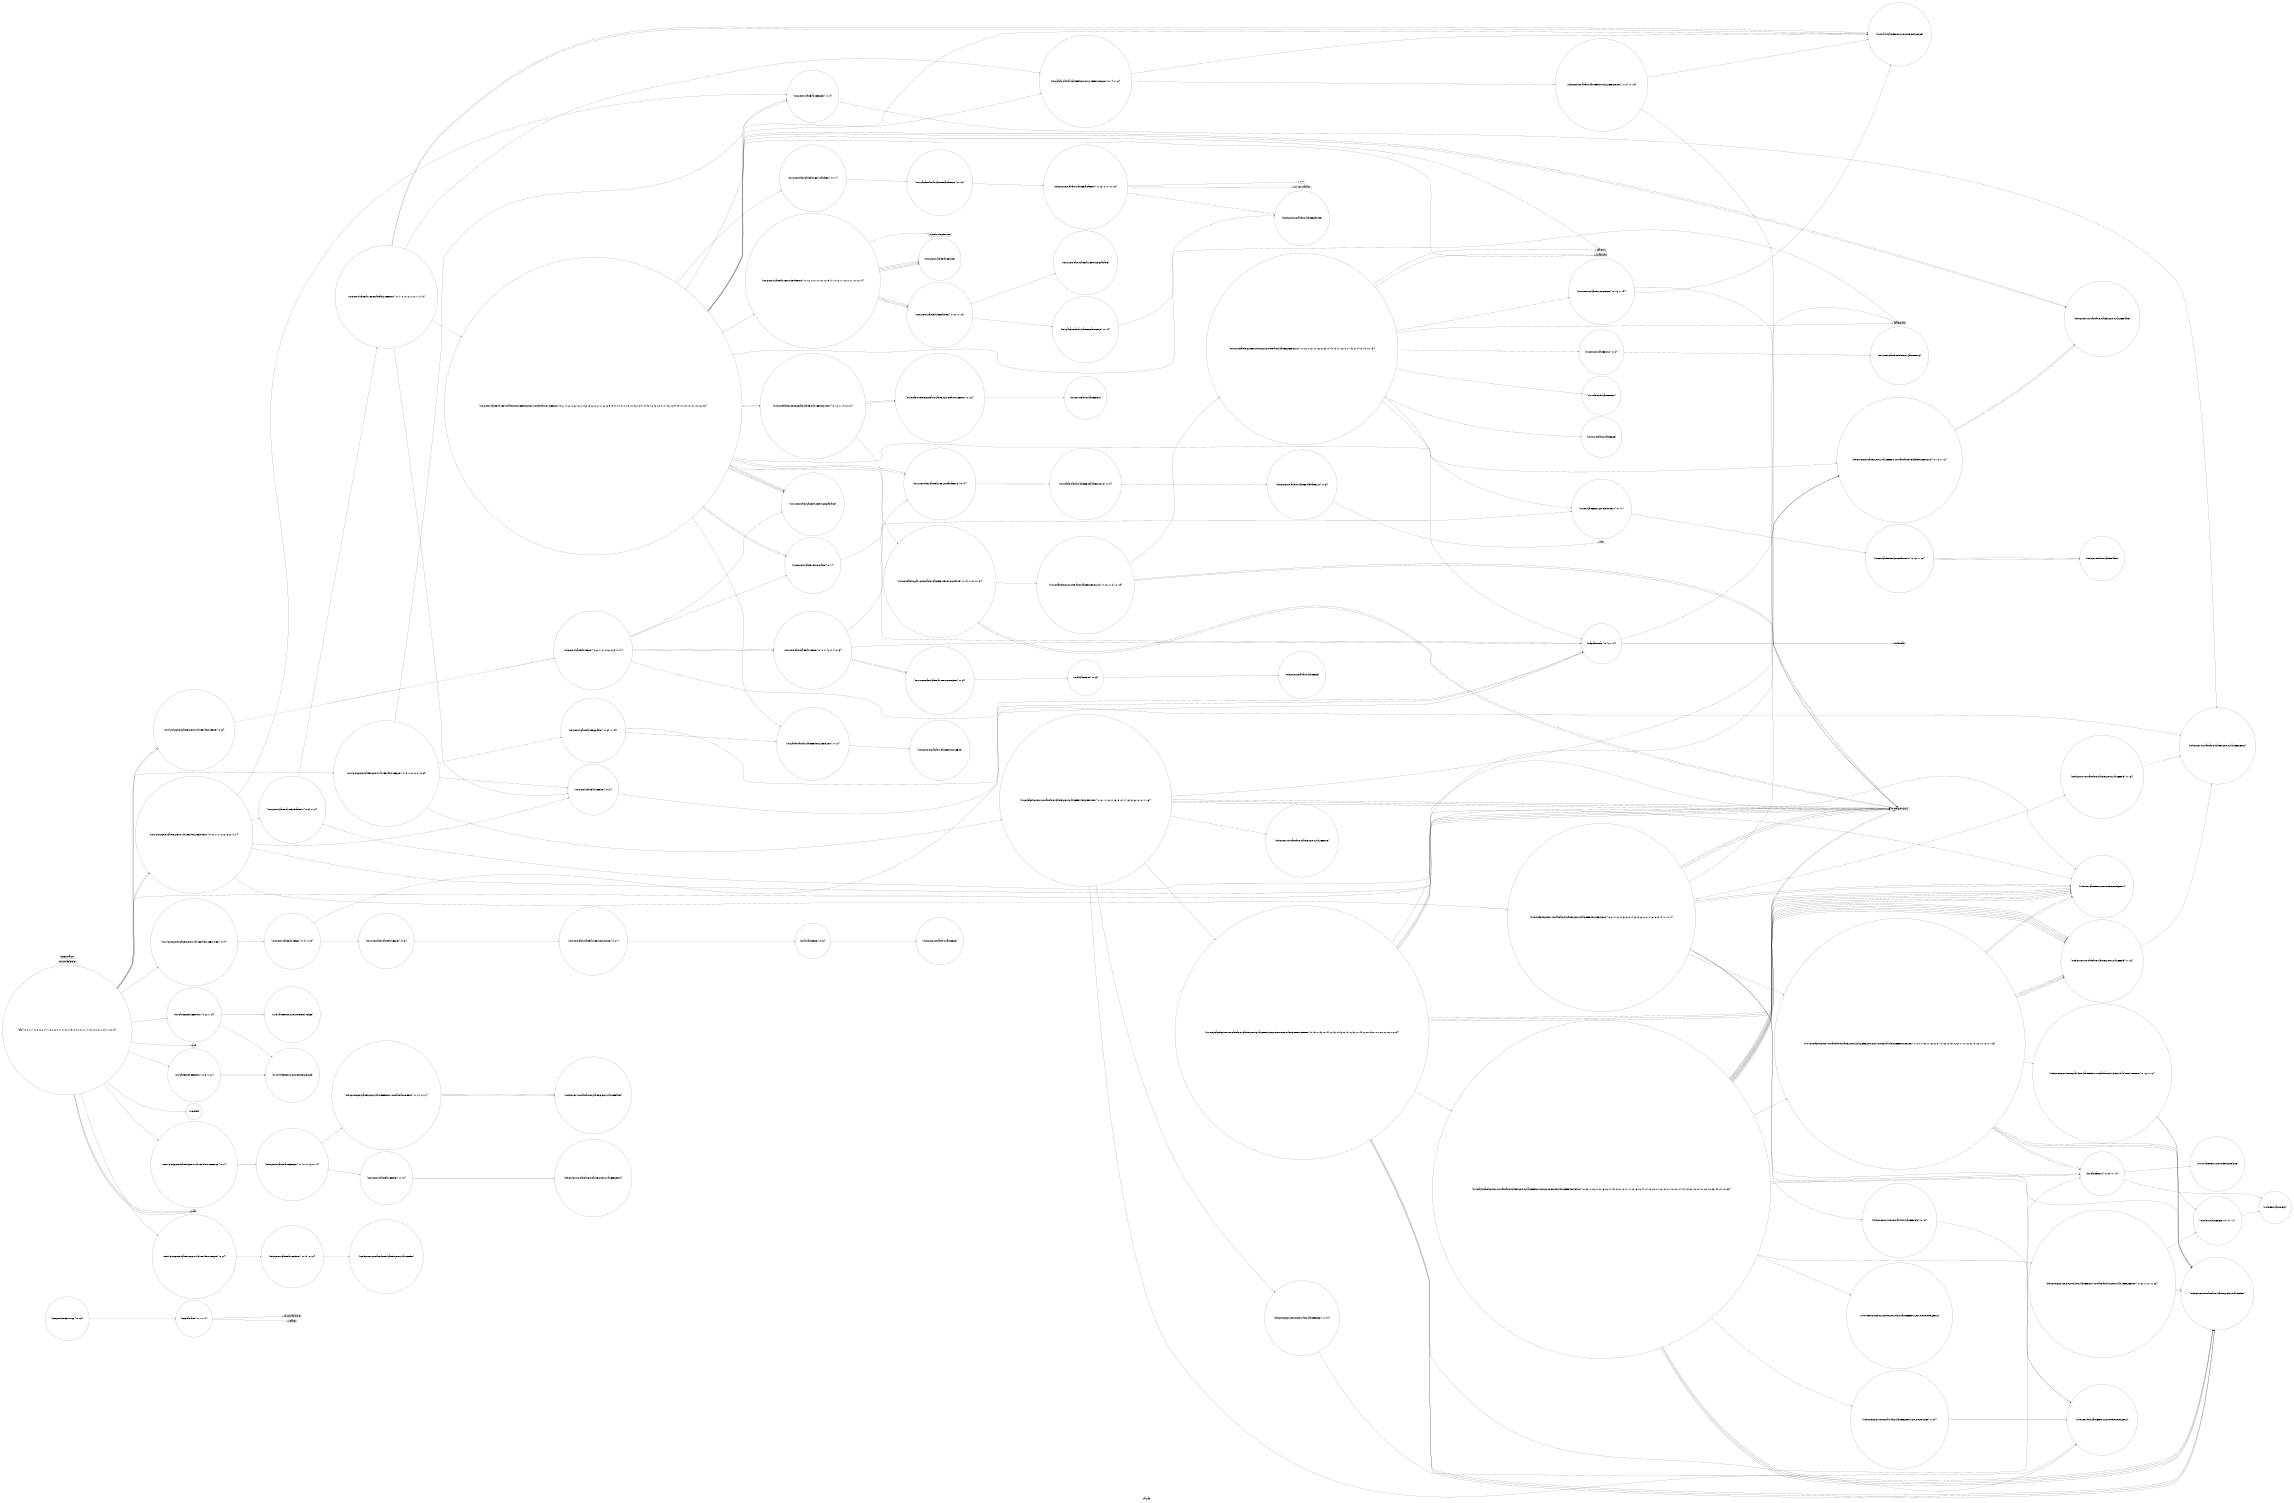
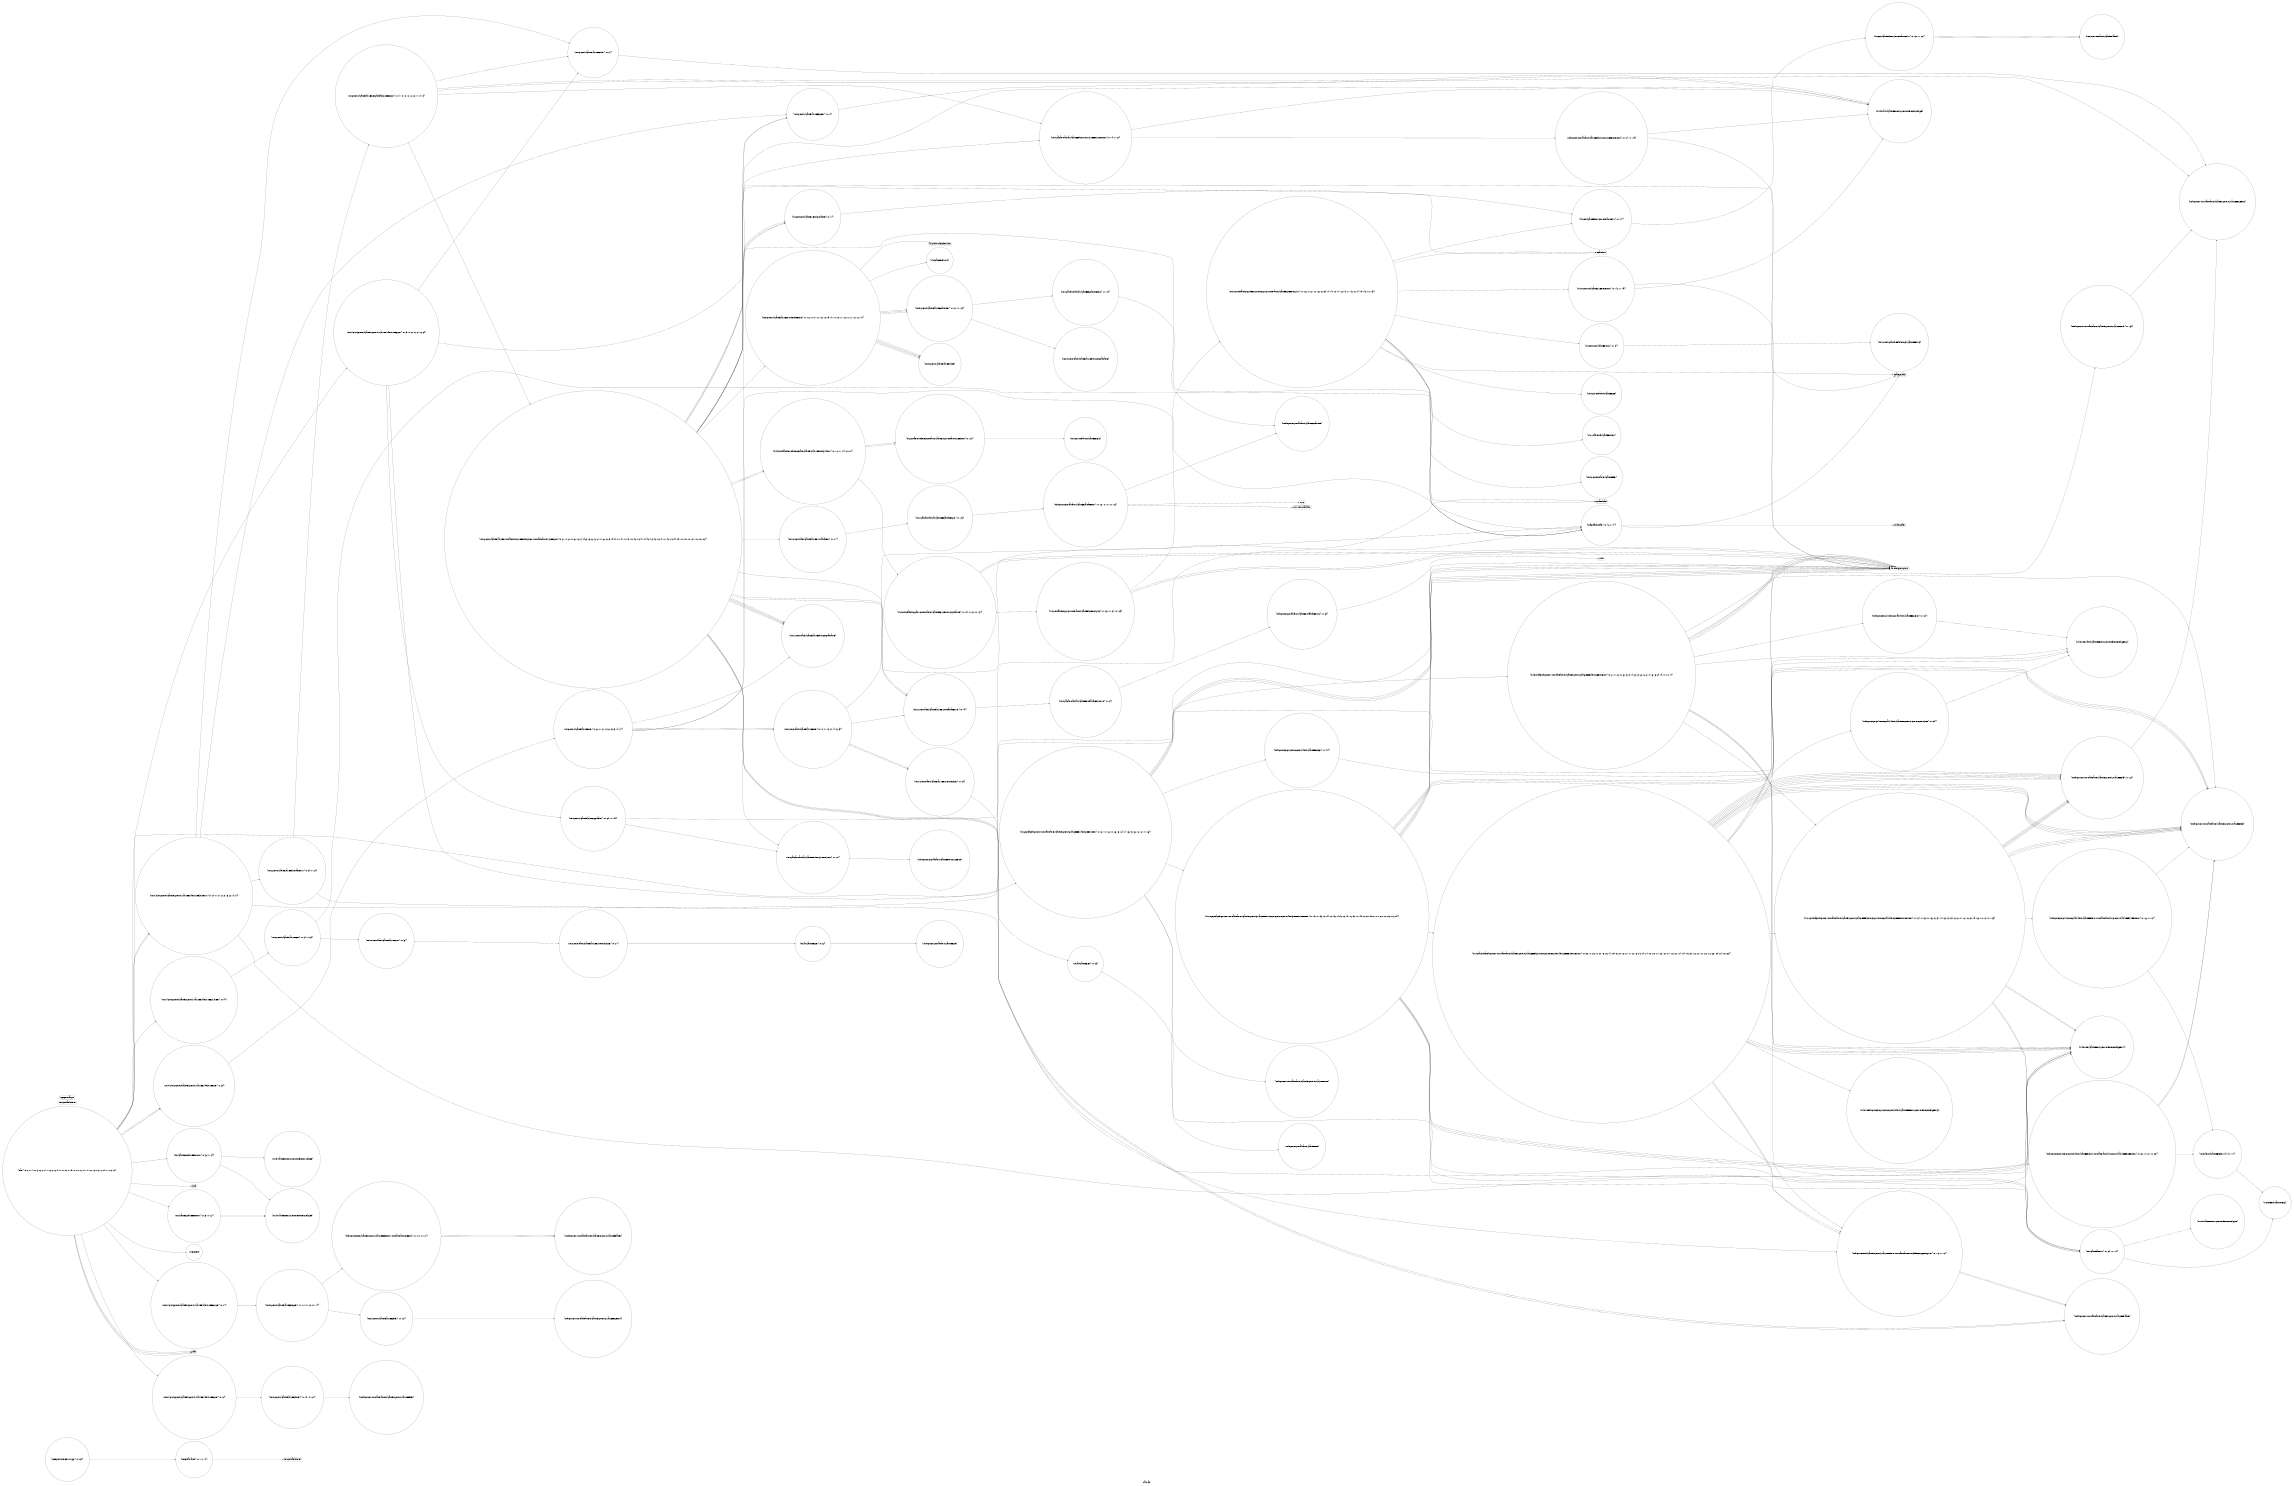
none -> (940, 260)
none -> (1602, 477)
(292, 1321) -> none
